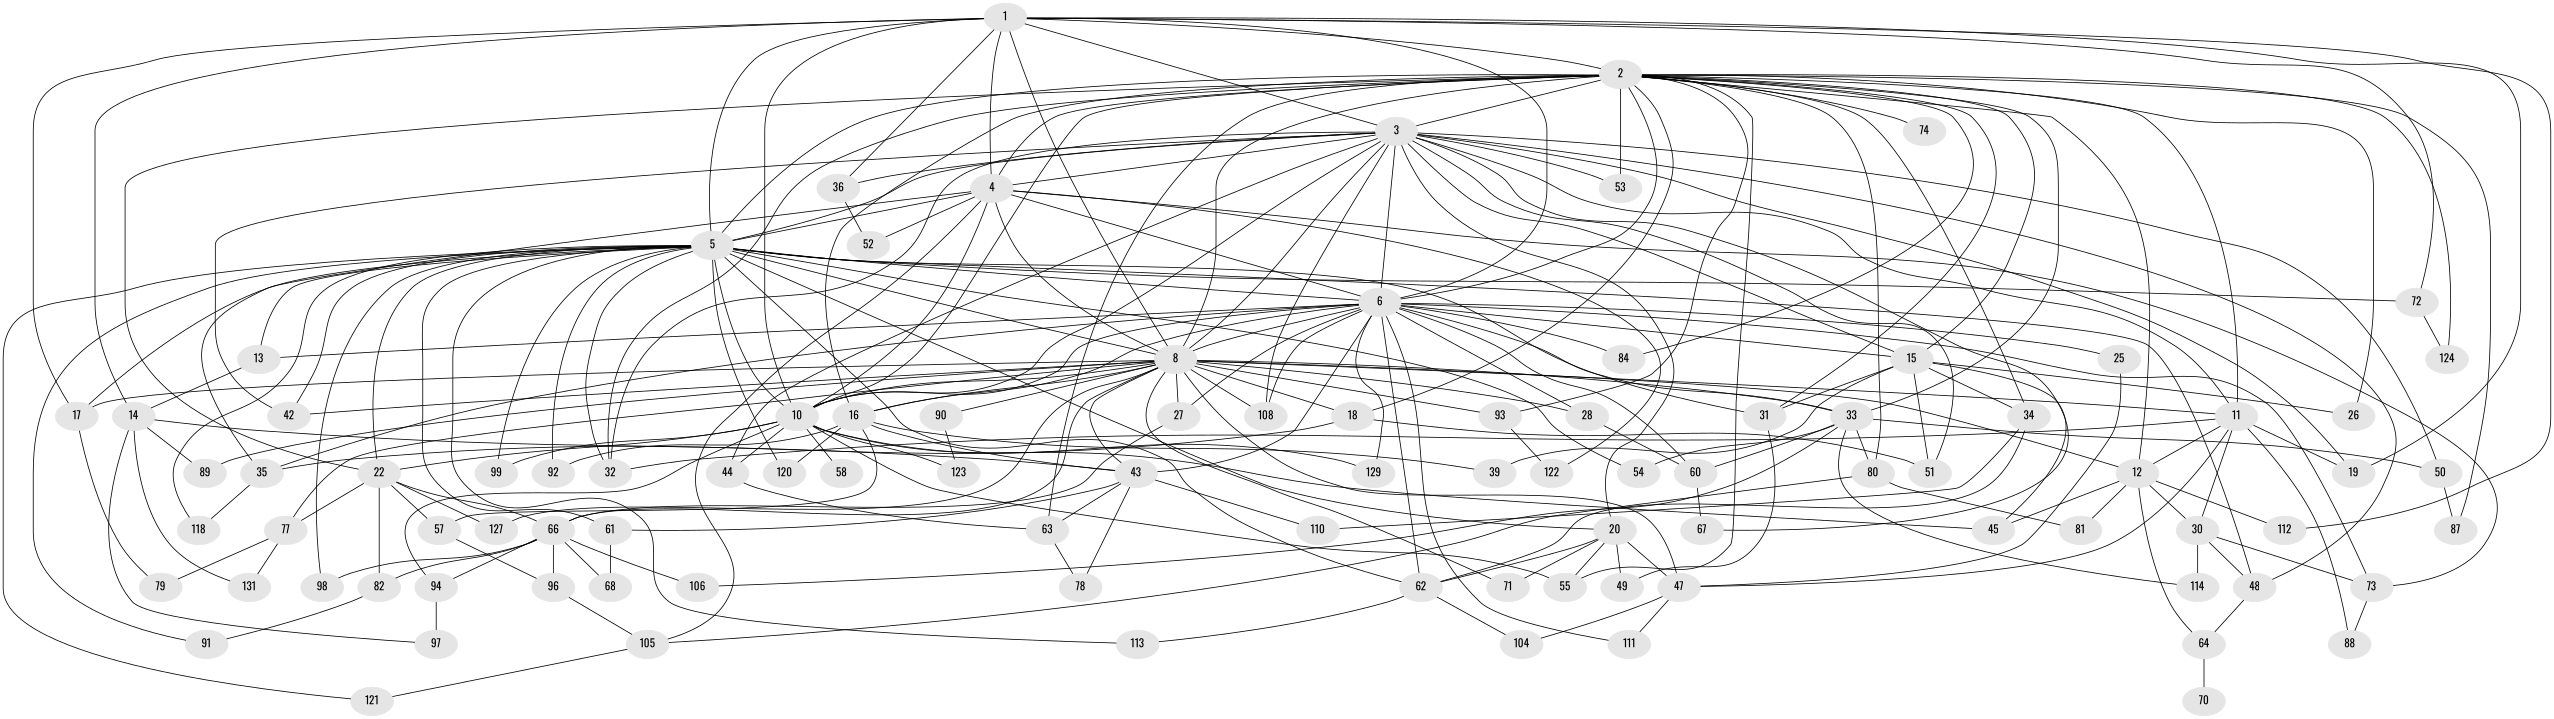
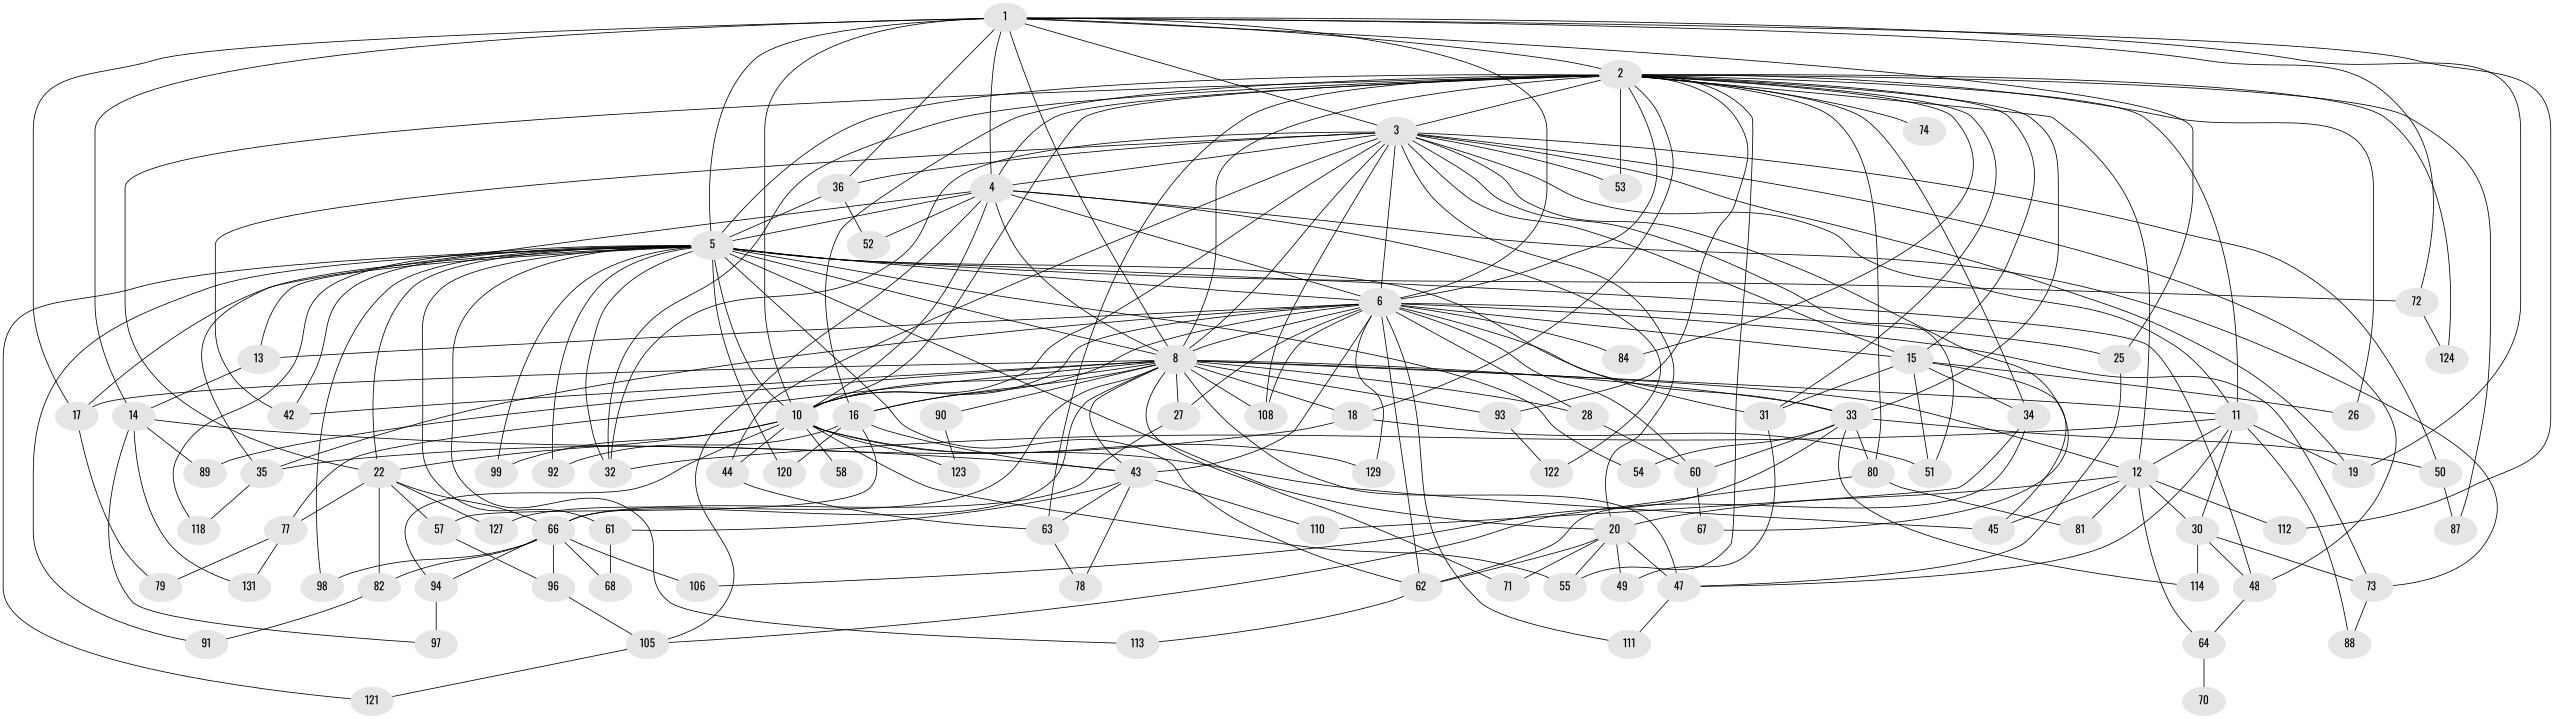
none -> (1729, 59)
(1048, 157) -> (759, 224)
(1495, 473) -> none
none -> (1996, 489)
(1522, 644) -> none
